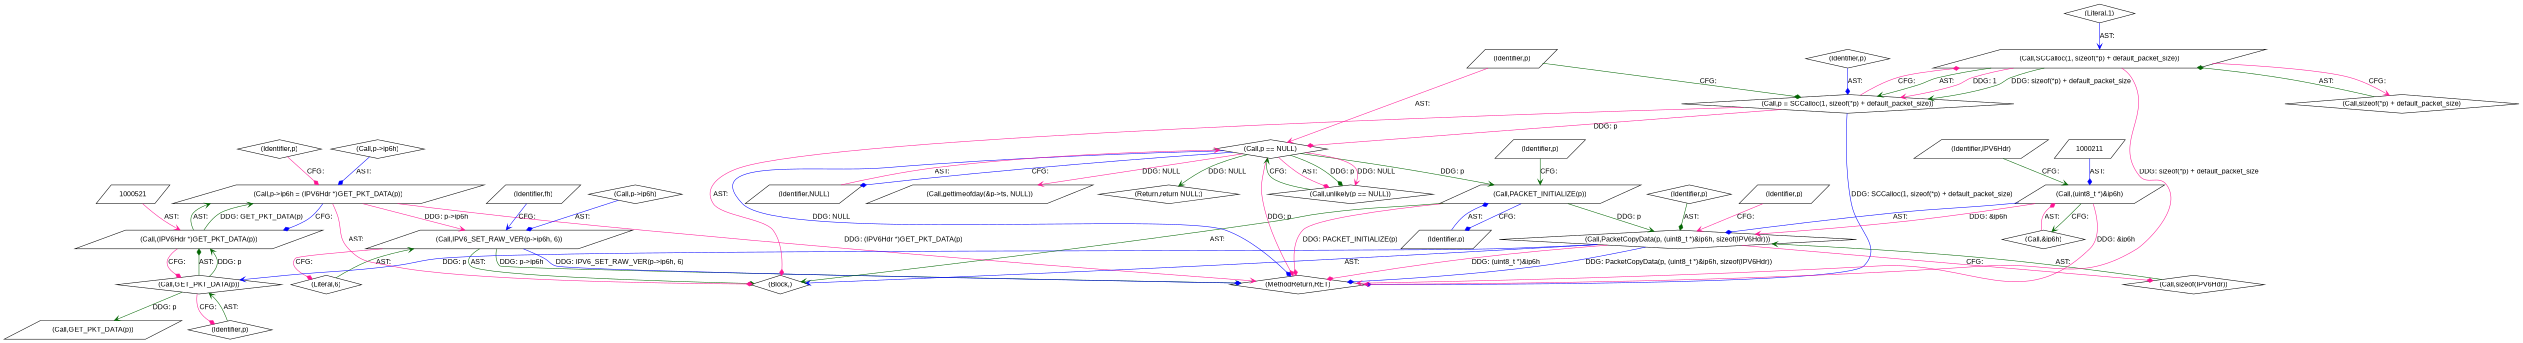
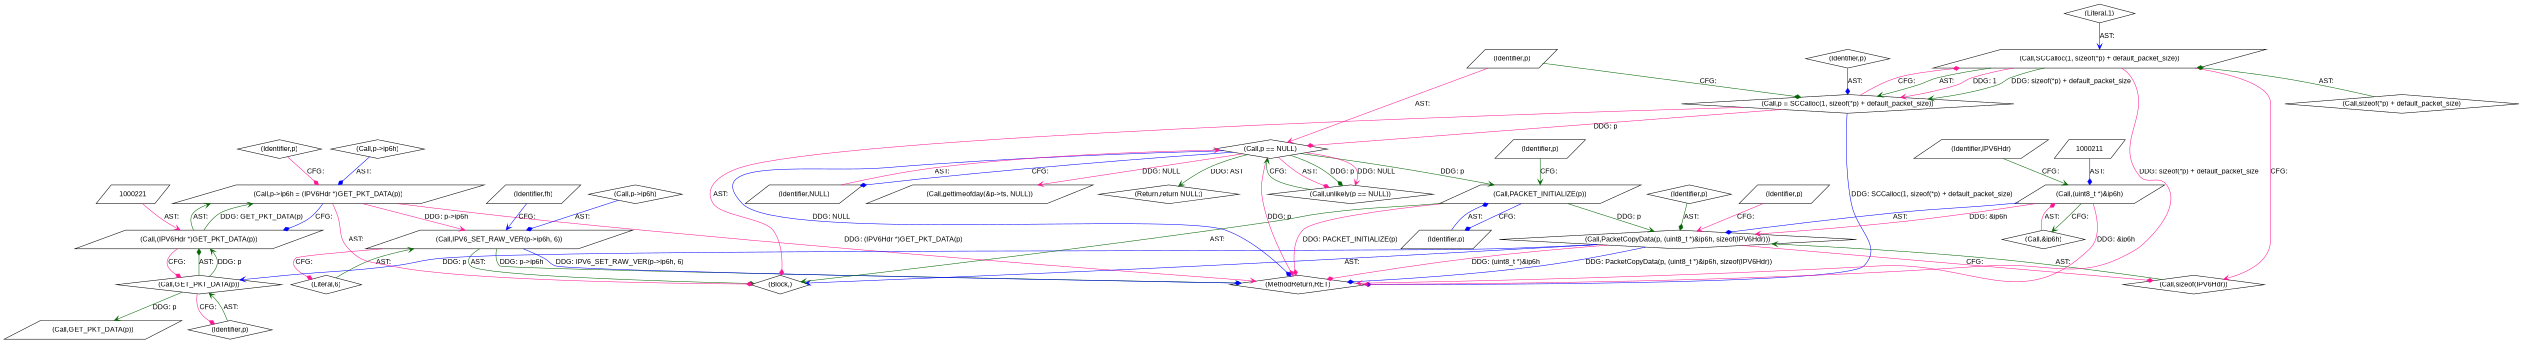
(2300, 70) -> (2271, 158)
(1227, 172) -> (1227, 172)
(133, 194) -> (133, 194)
